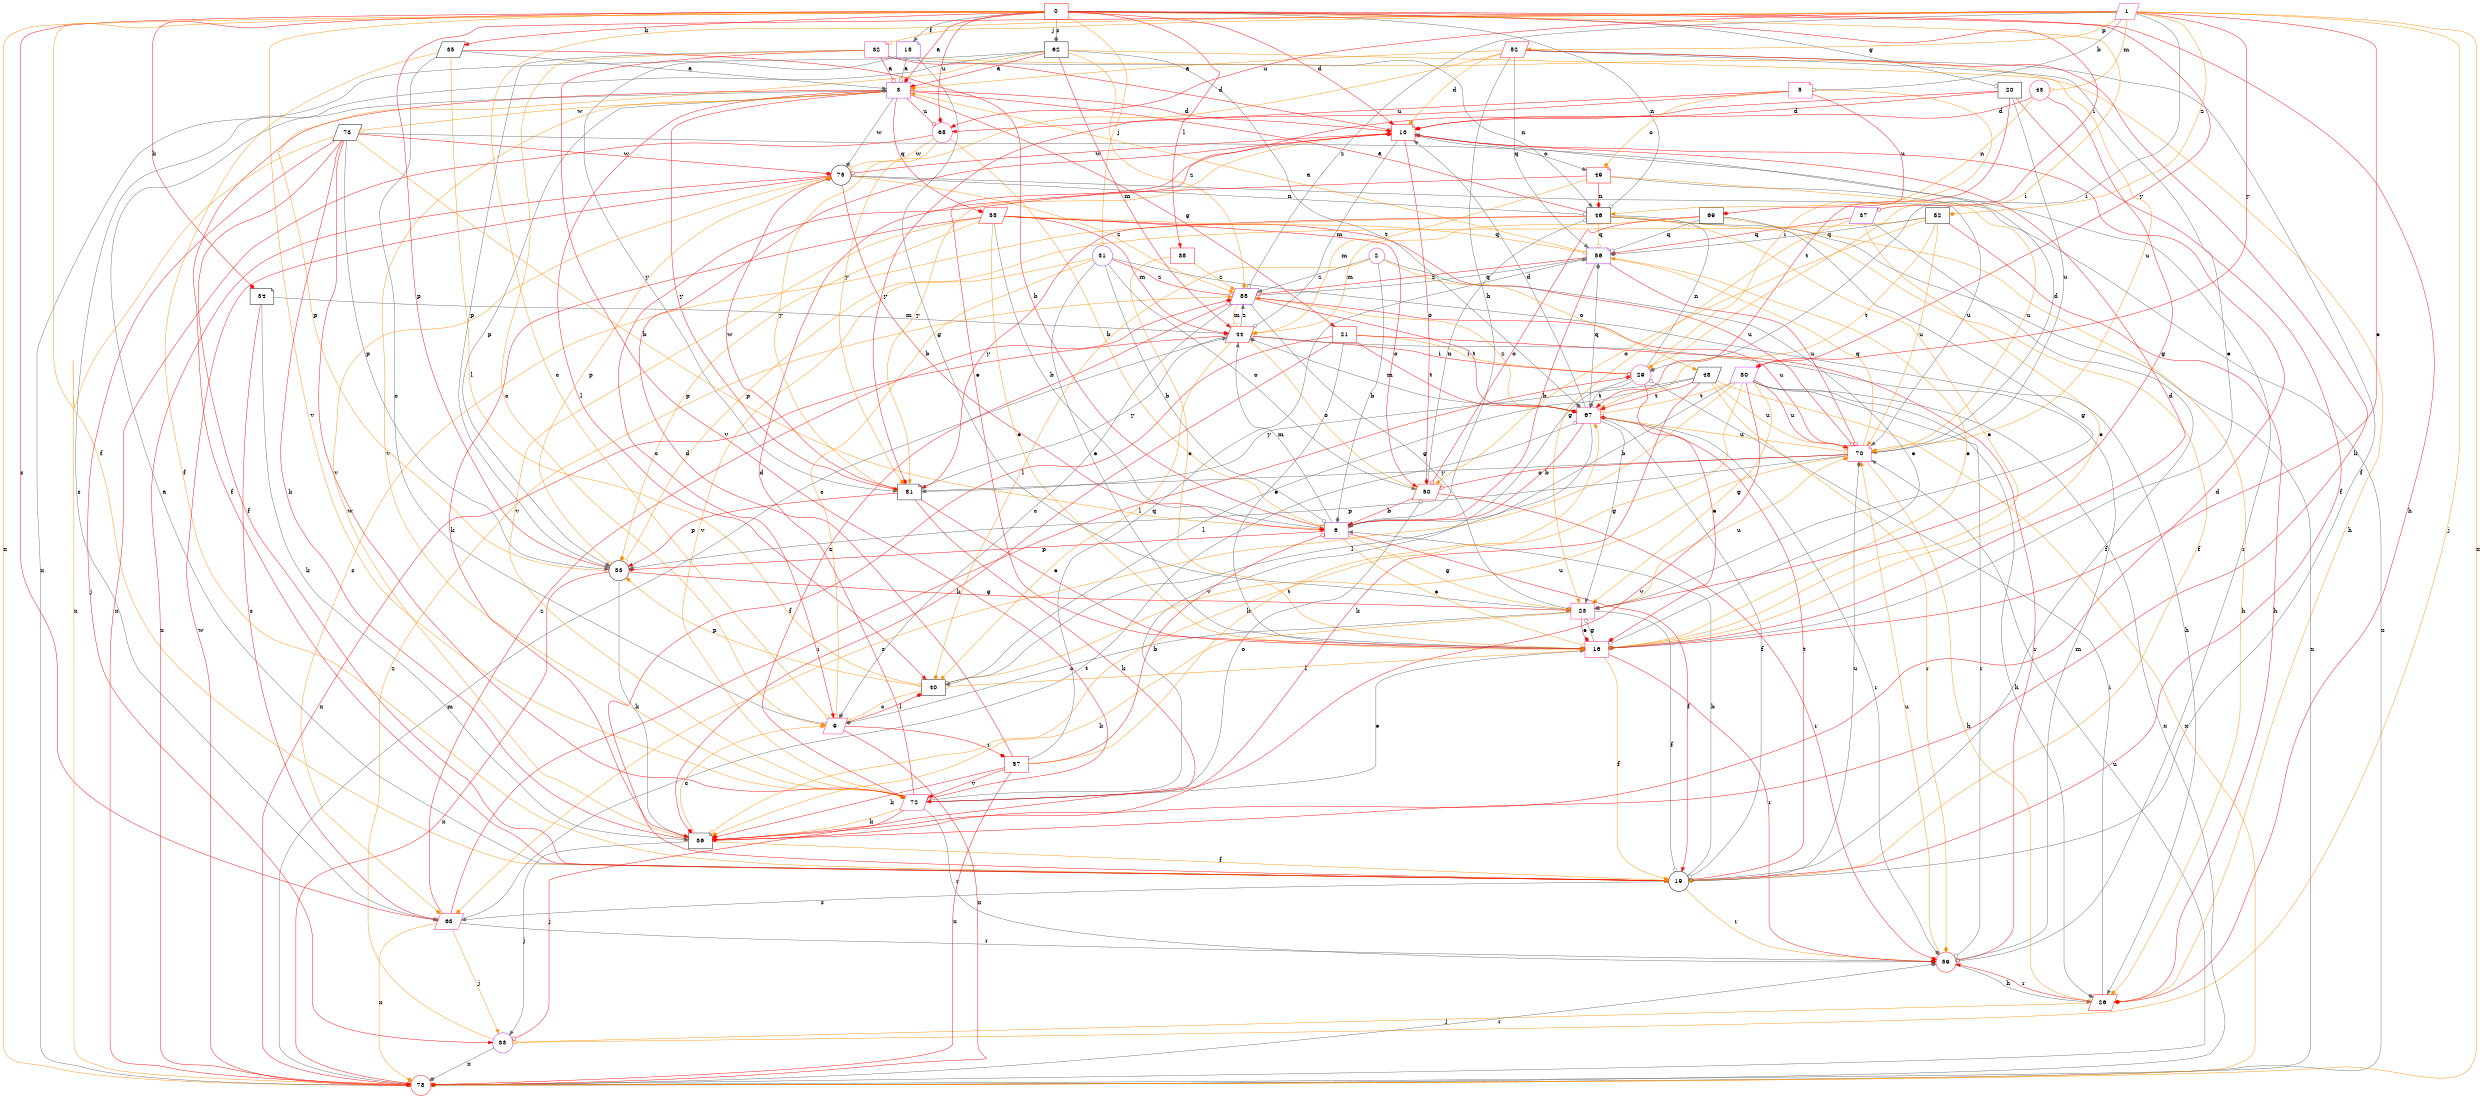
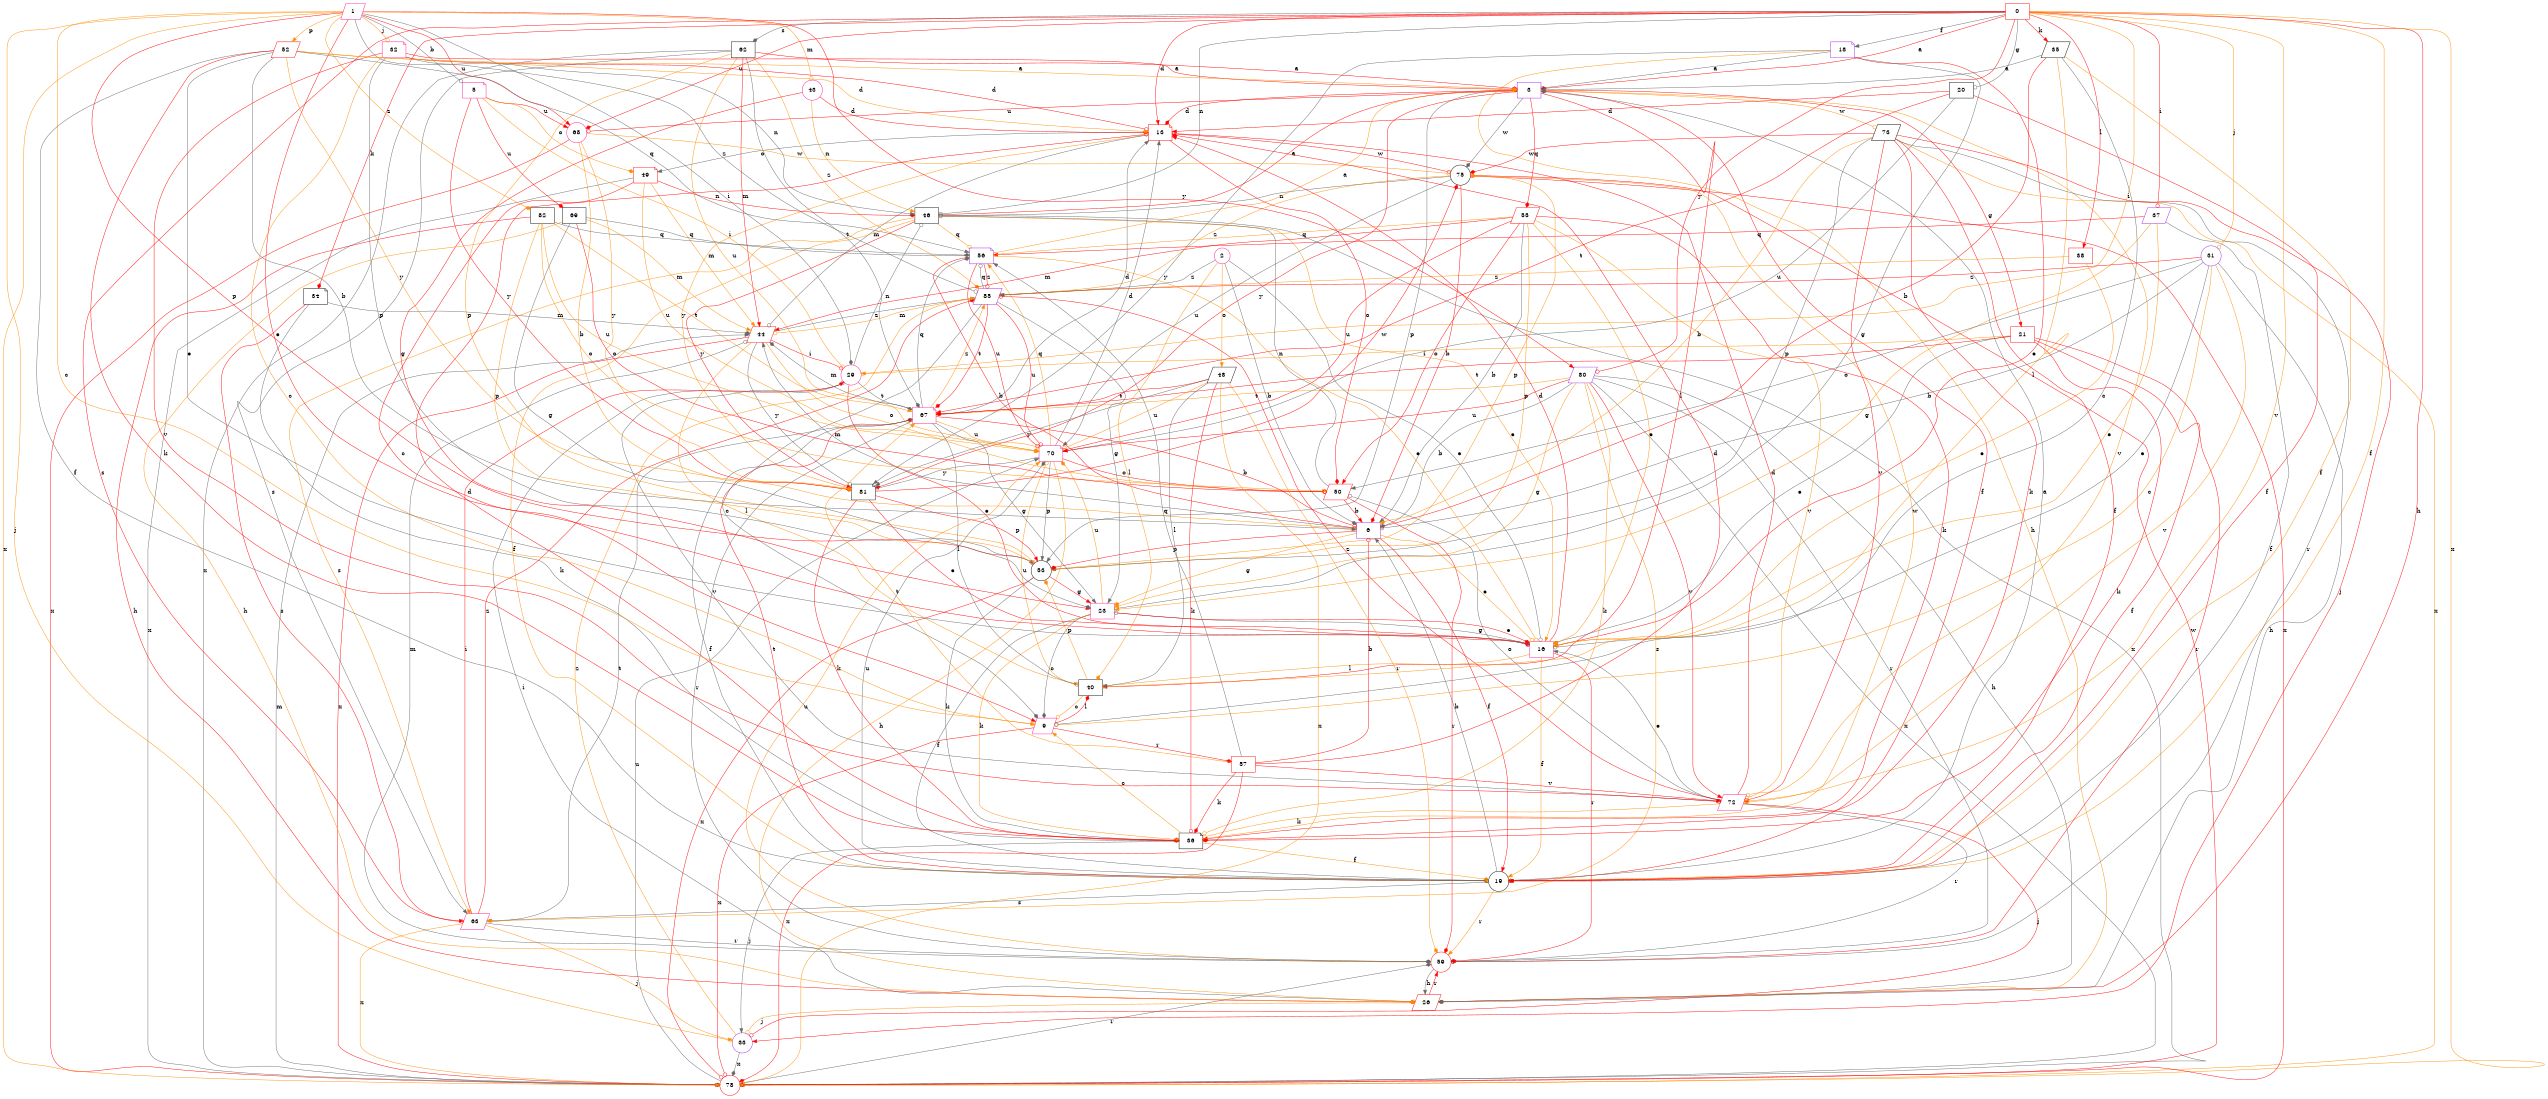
(1008, 197) -> (1957, 376)
(1417, 456) -> (1108, 413)
